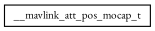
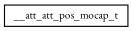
(77, 16) -> (66, 16)
